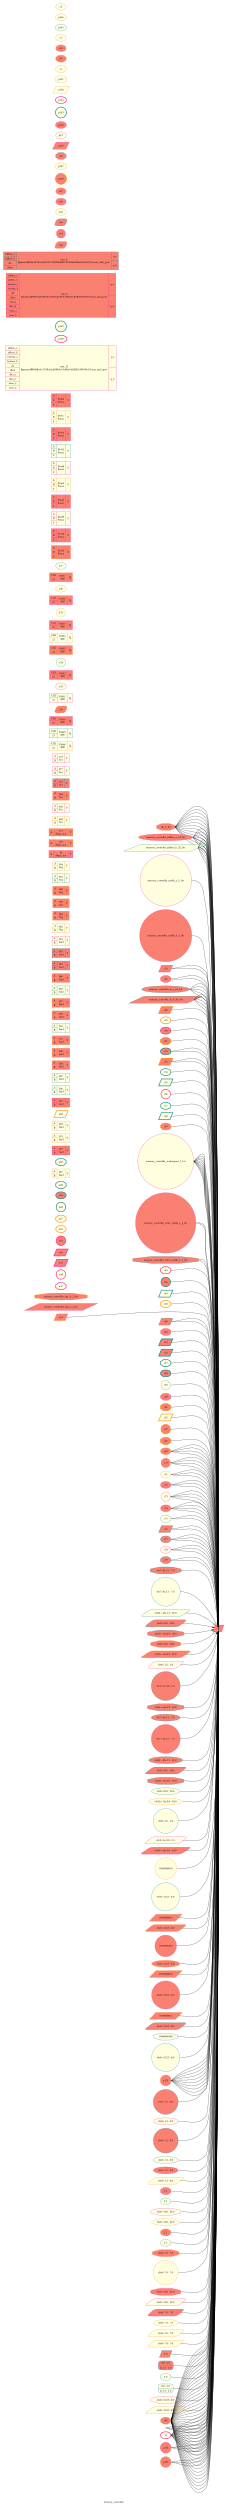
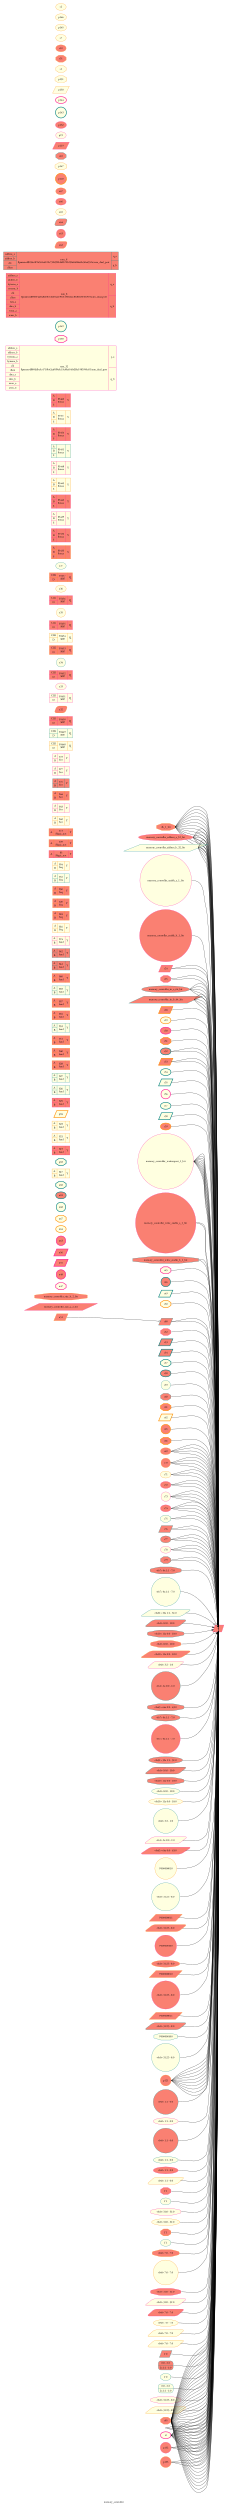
(61, 28) -> (61, 28)
(61, 1274) -> (61, 1274)
(207, 1322) -> (113, 1318)
(166, 1397) -> (166, 1397)
